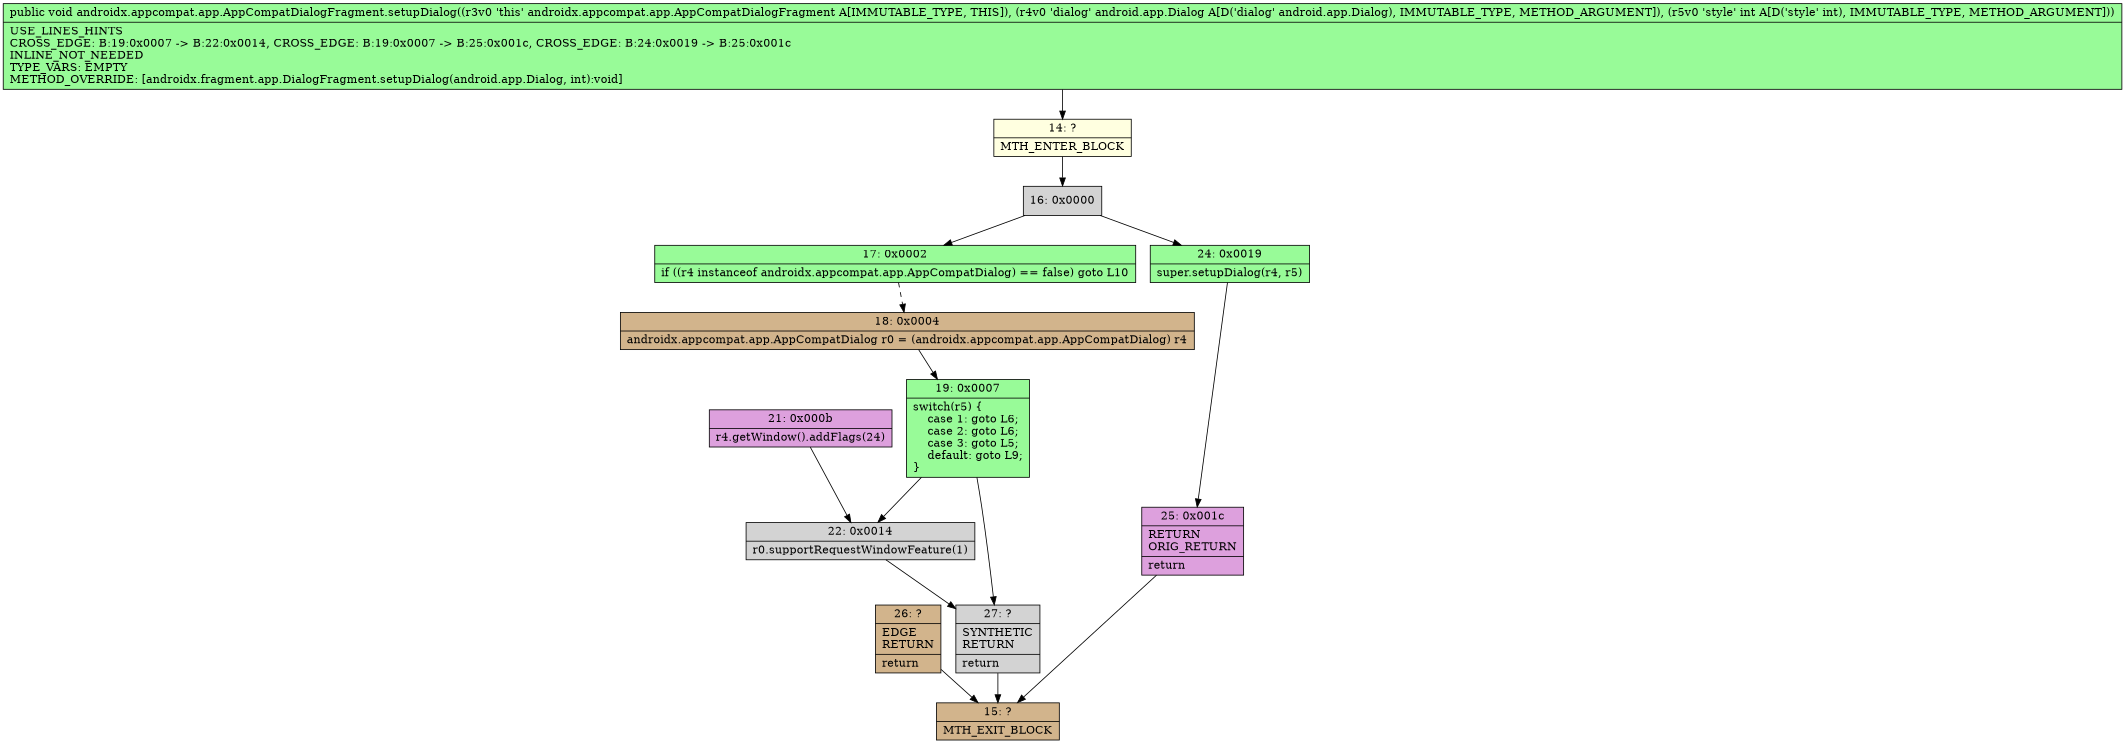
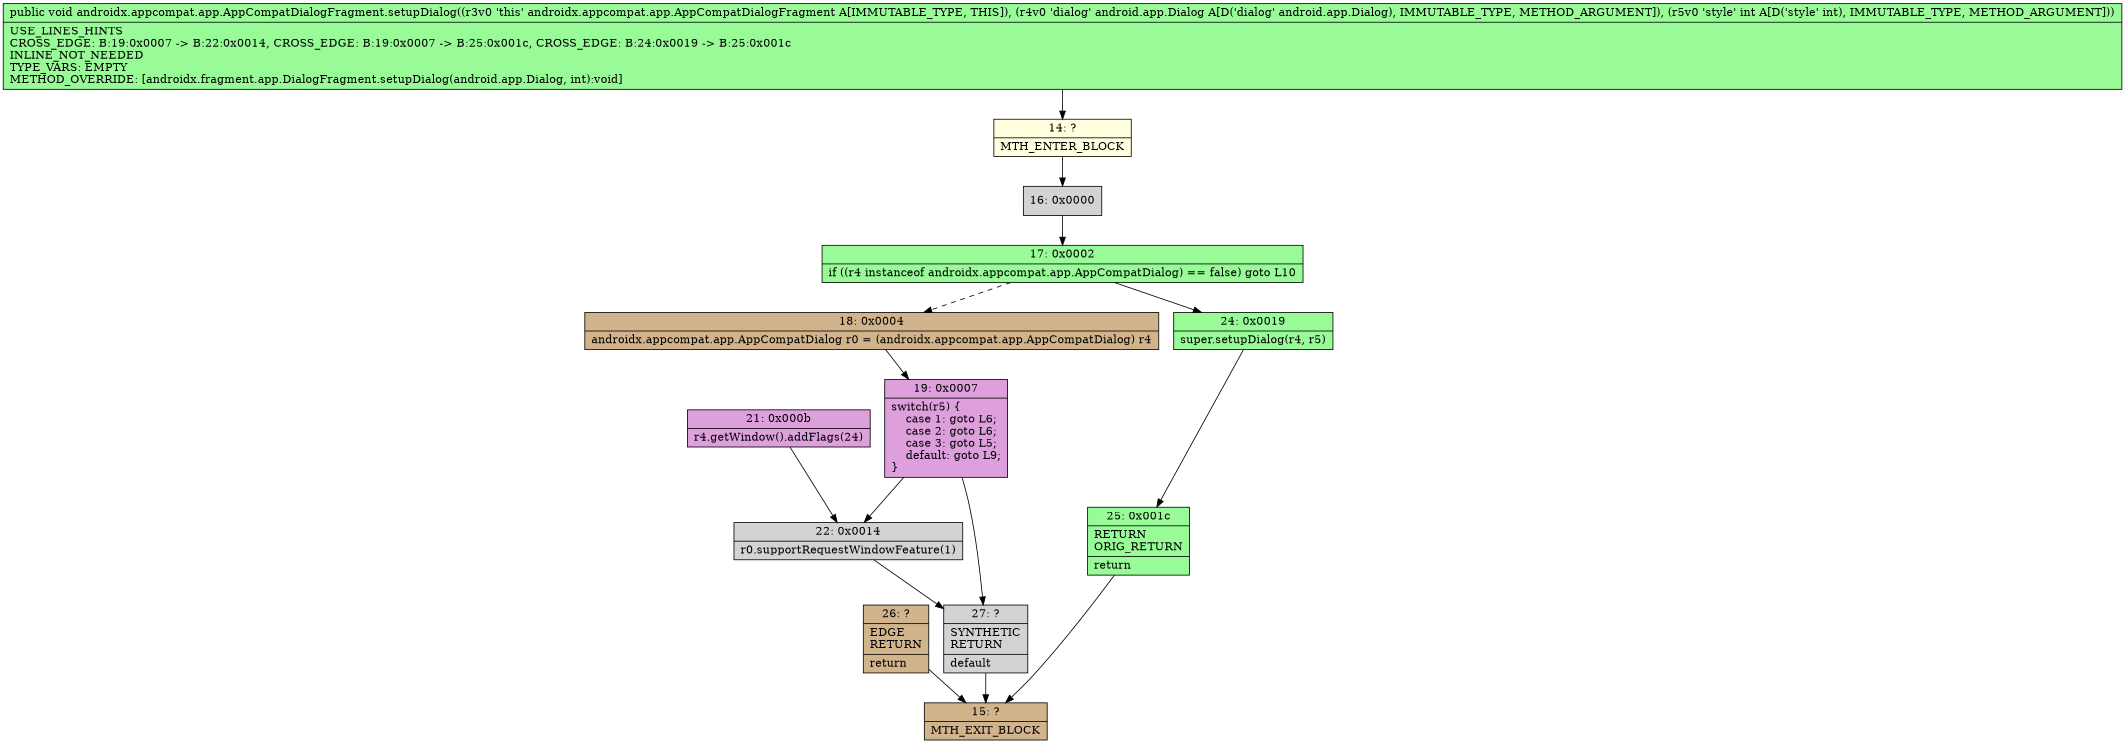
(1137, 229) -> (1154, 296)
(968, 428) -> (946, 428)
(1193, 541) -> (1139, 541)
(981, 663) -> (971, 663)
